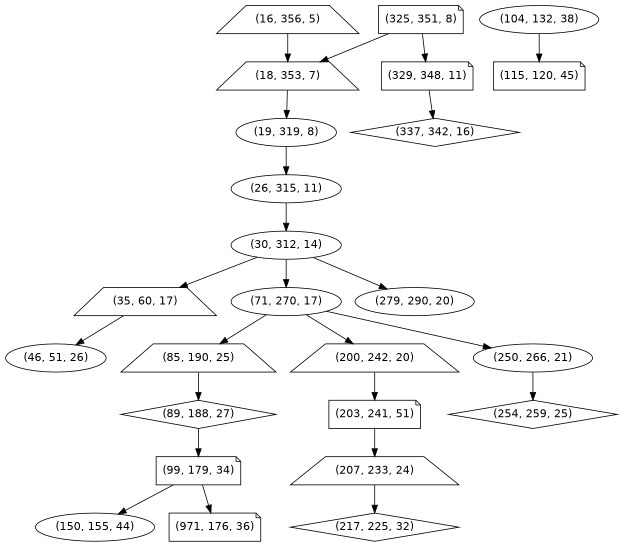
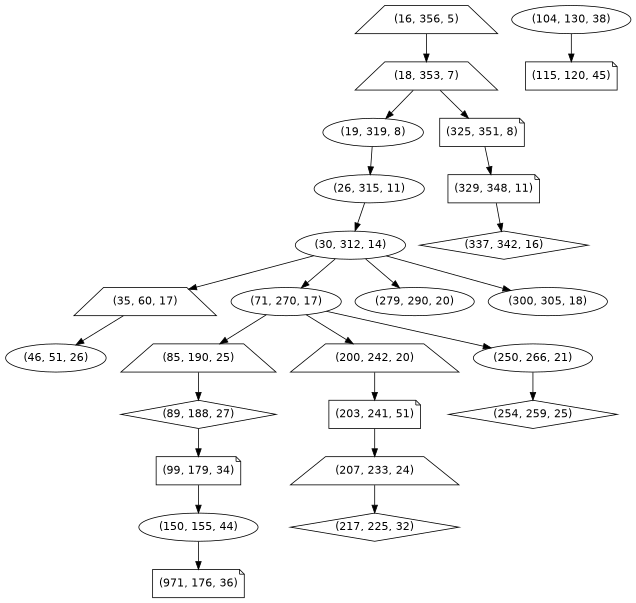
(539, 20) -> (571, 20)
(358, 46) -> (451, 101)
none -> (548, 302)
(206, 495) -> (198, 552)
